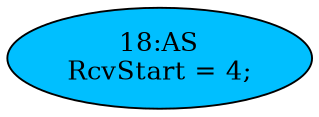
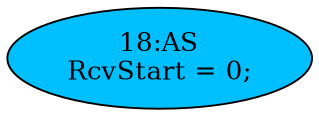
(160, 58) -> (160, 58)
